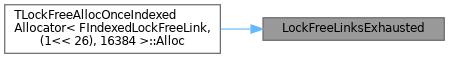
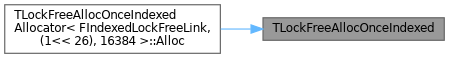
(354, 29) -> (354, 29)
